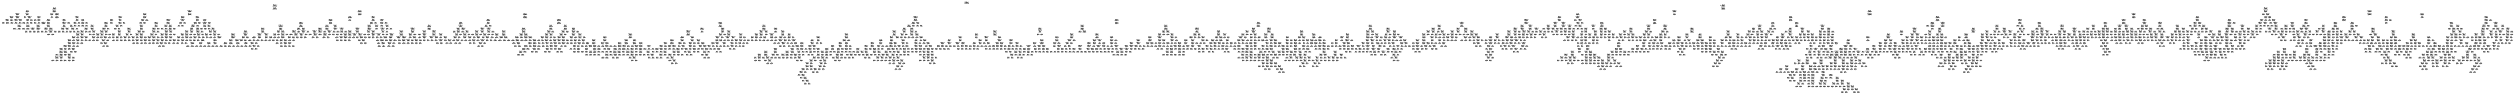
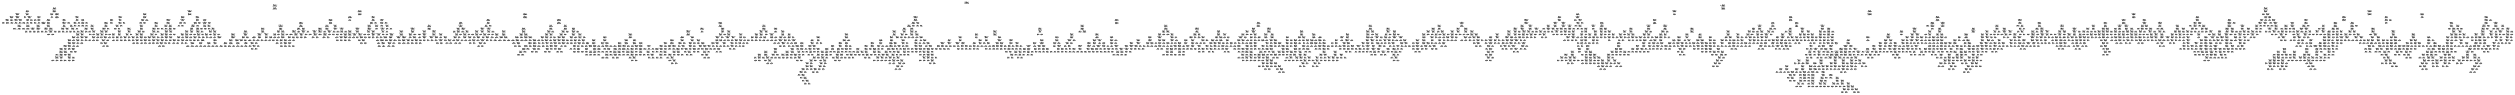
(2266, 66) -> none
